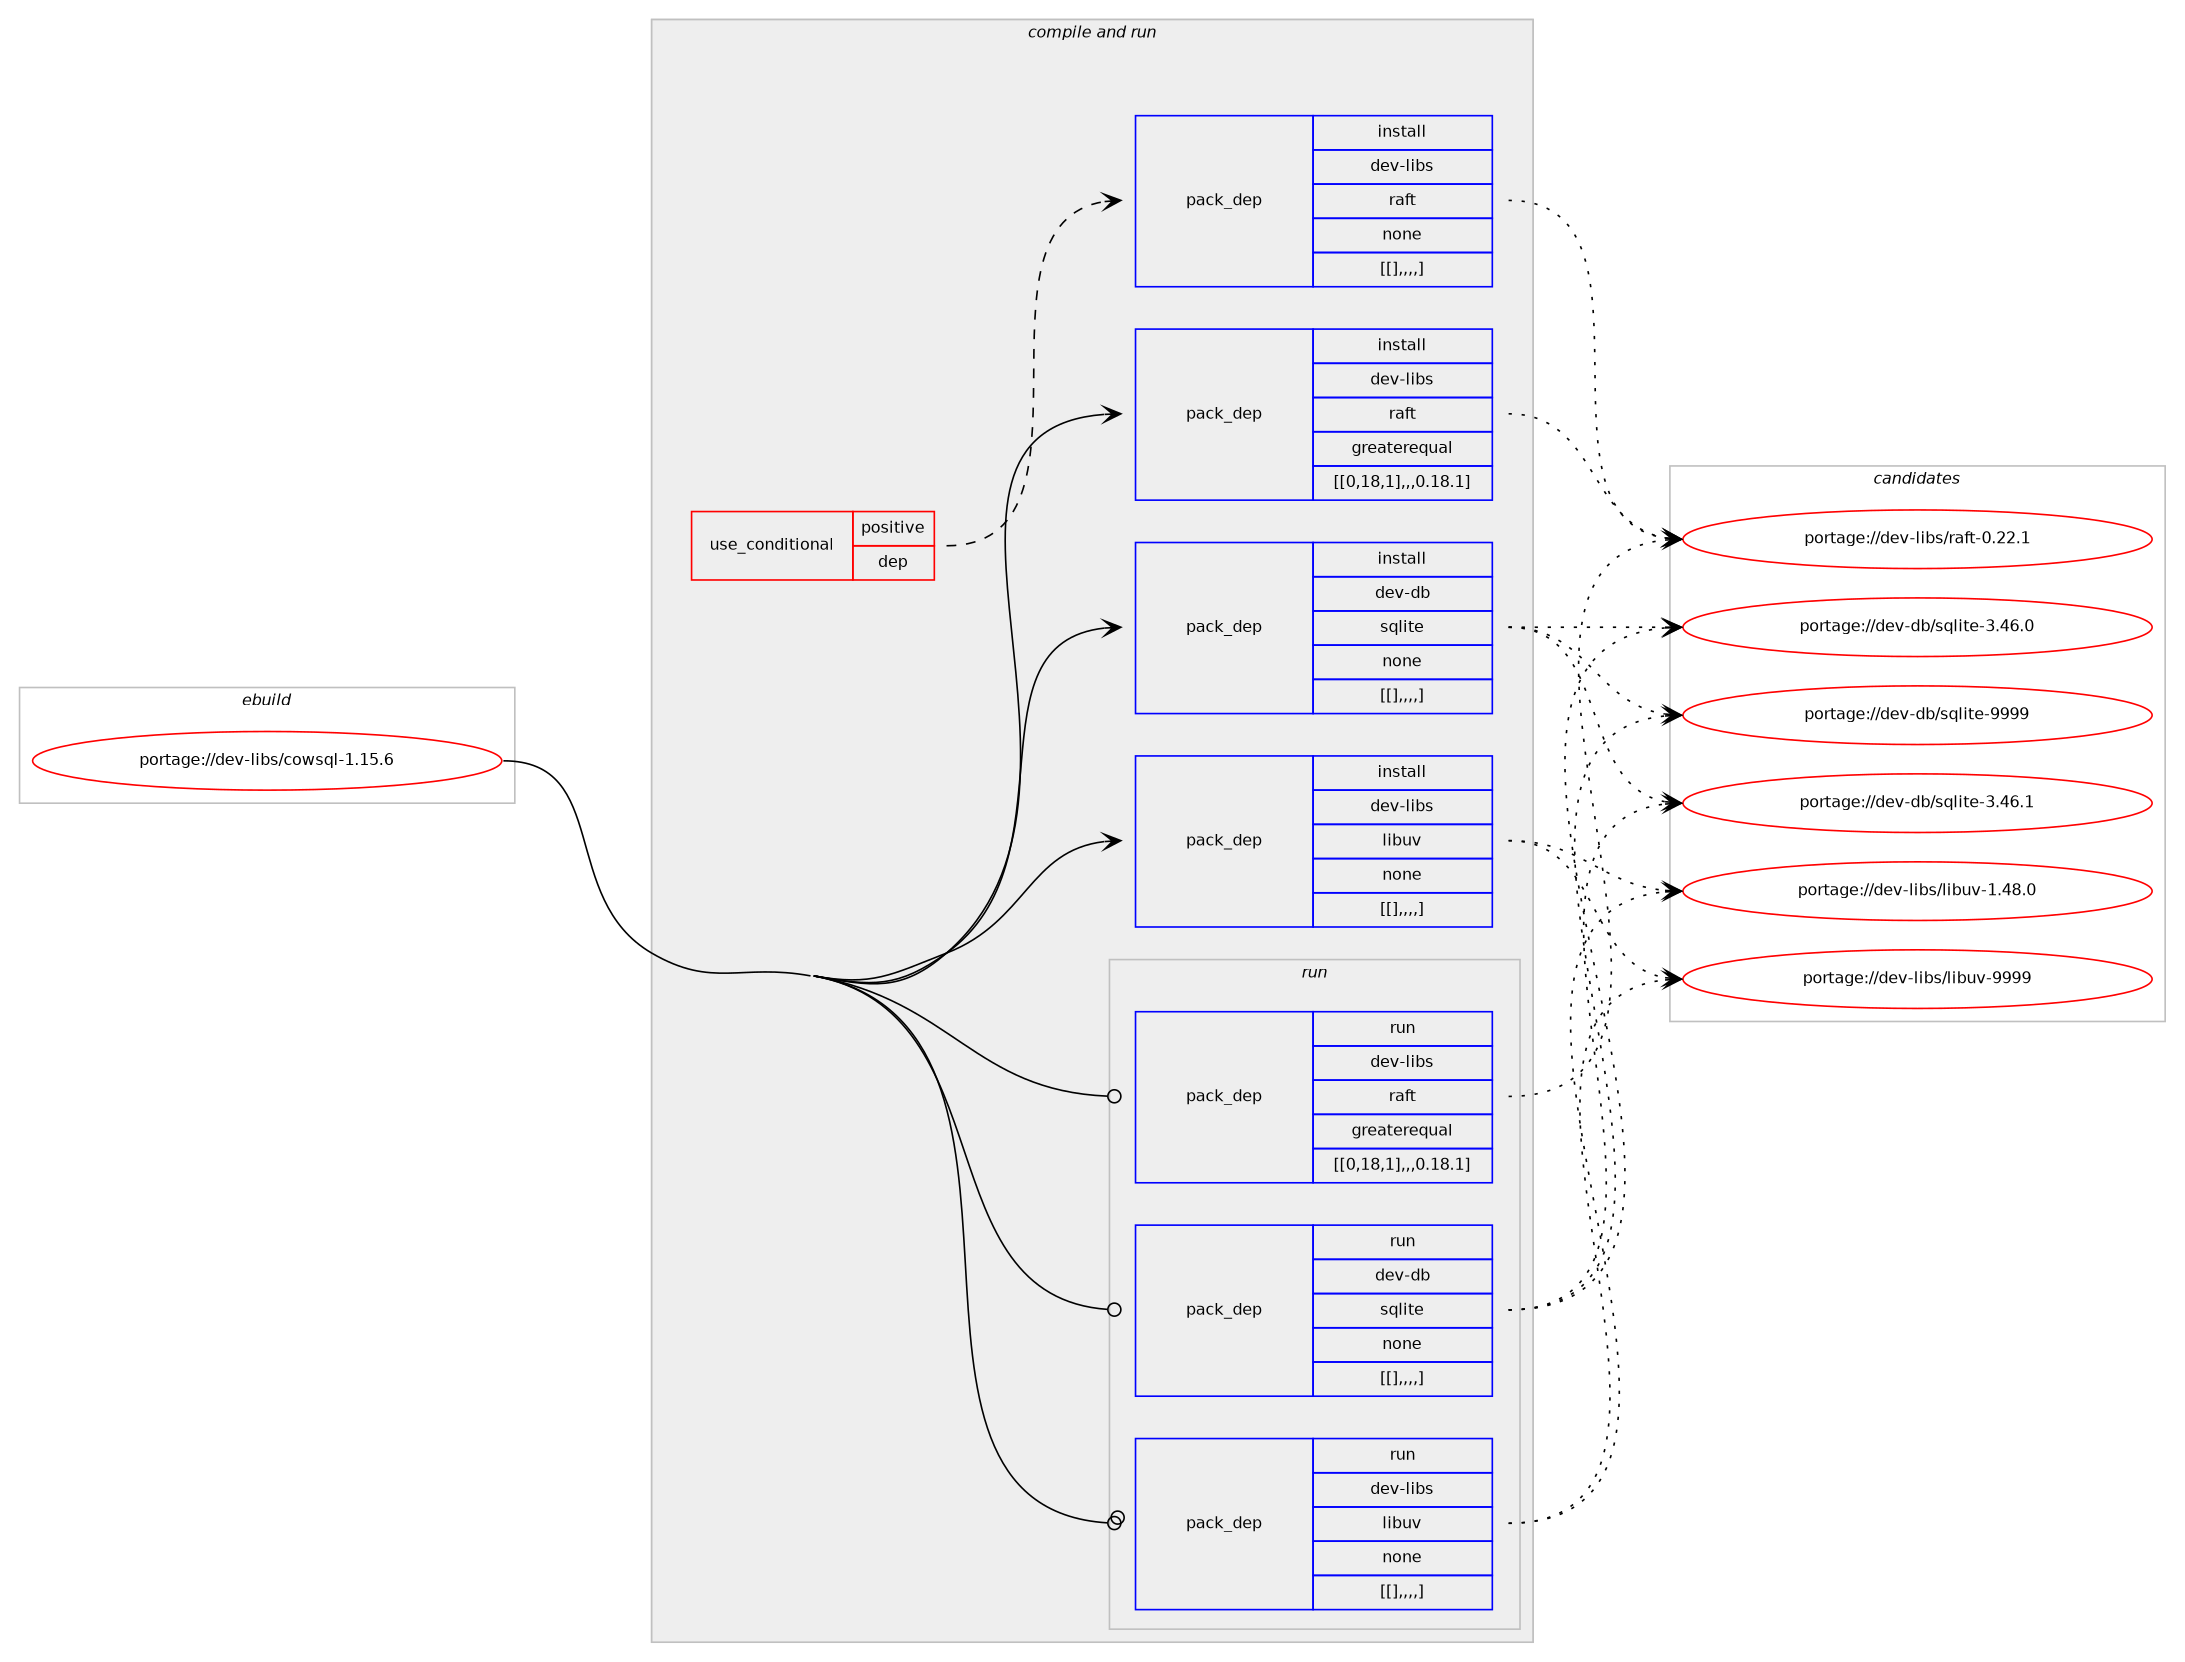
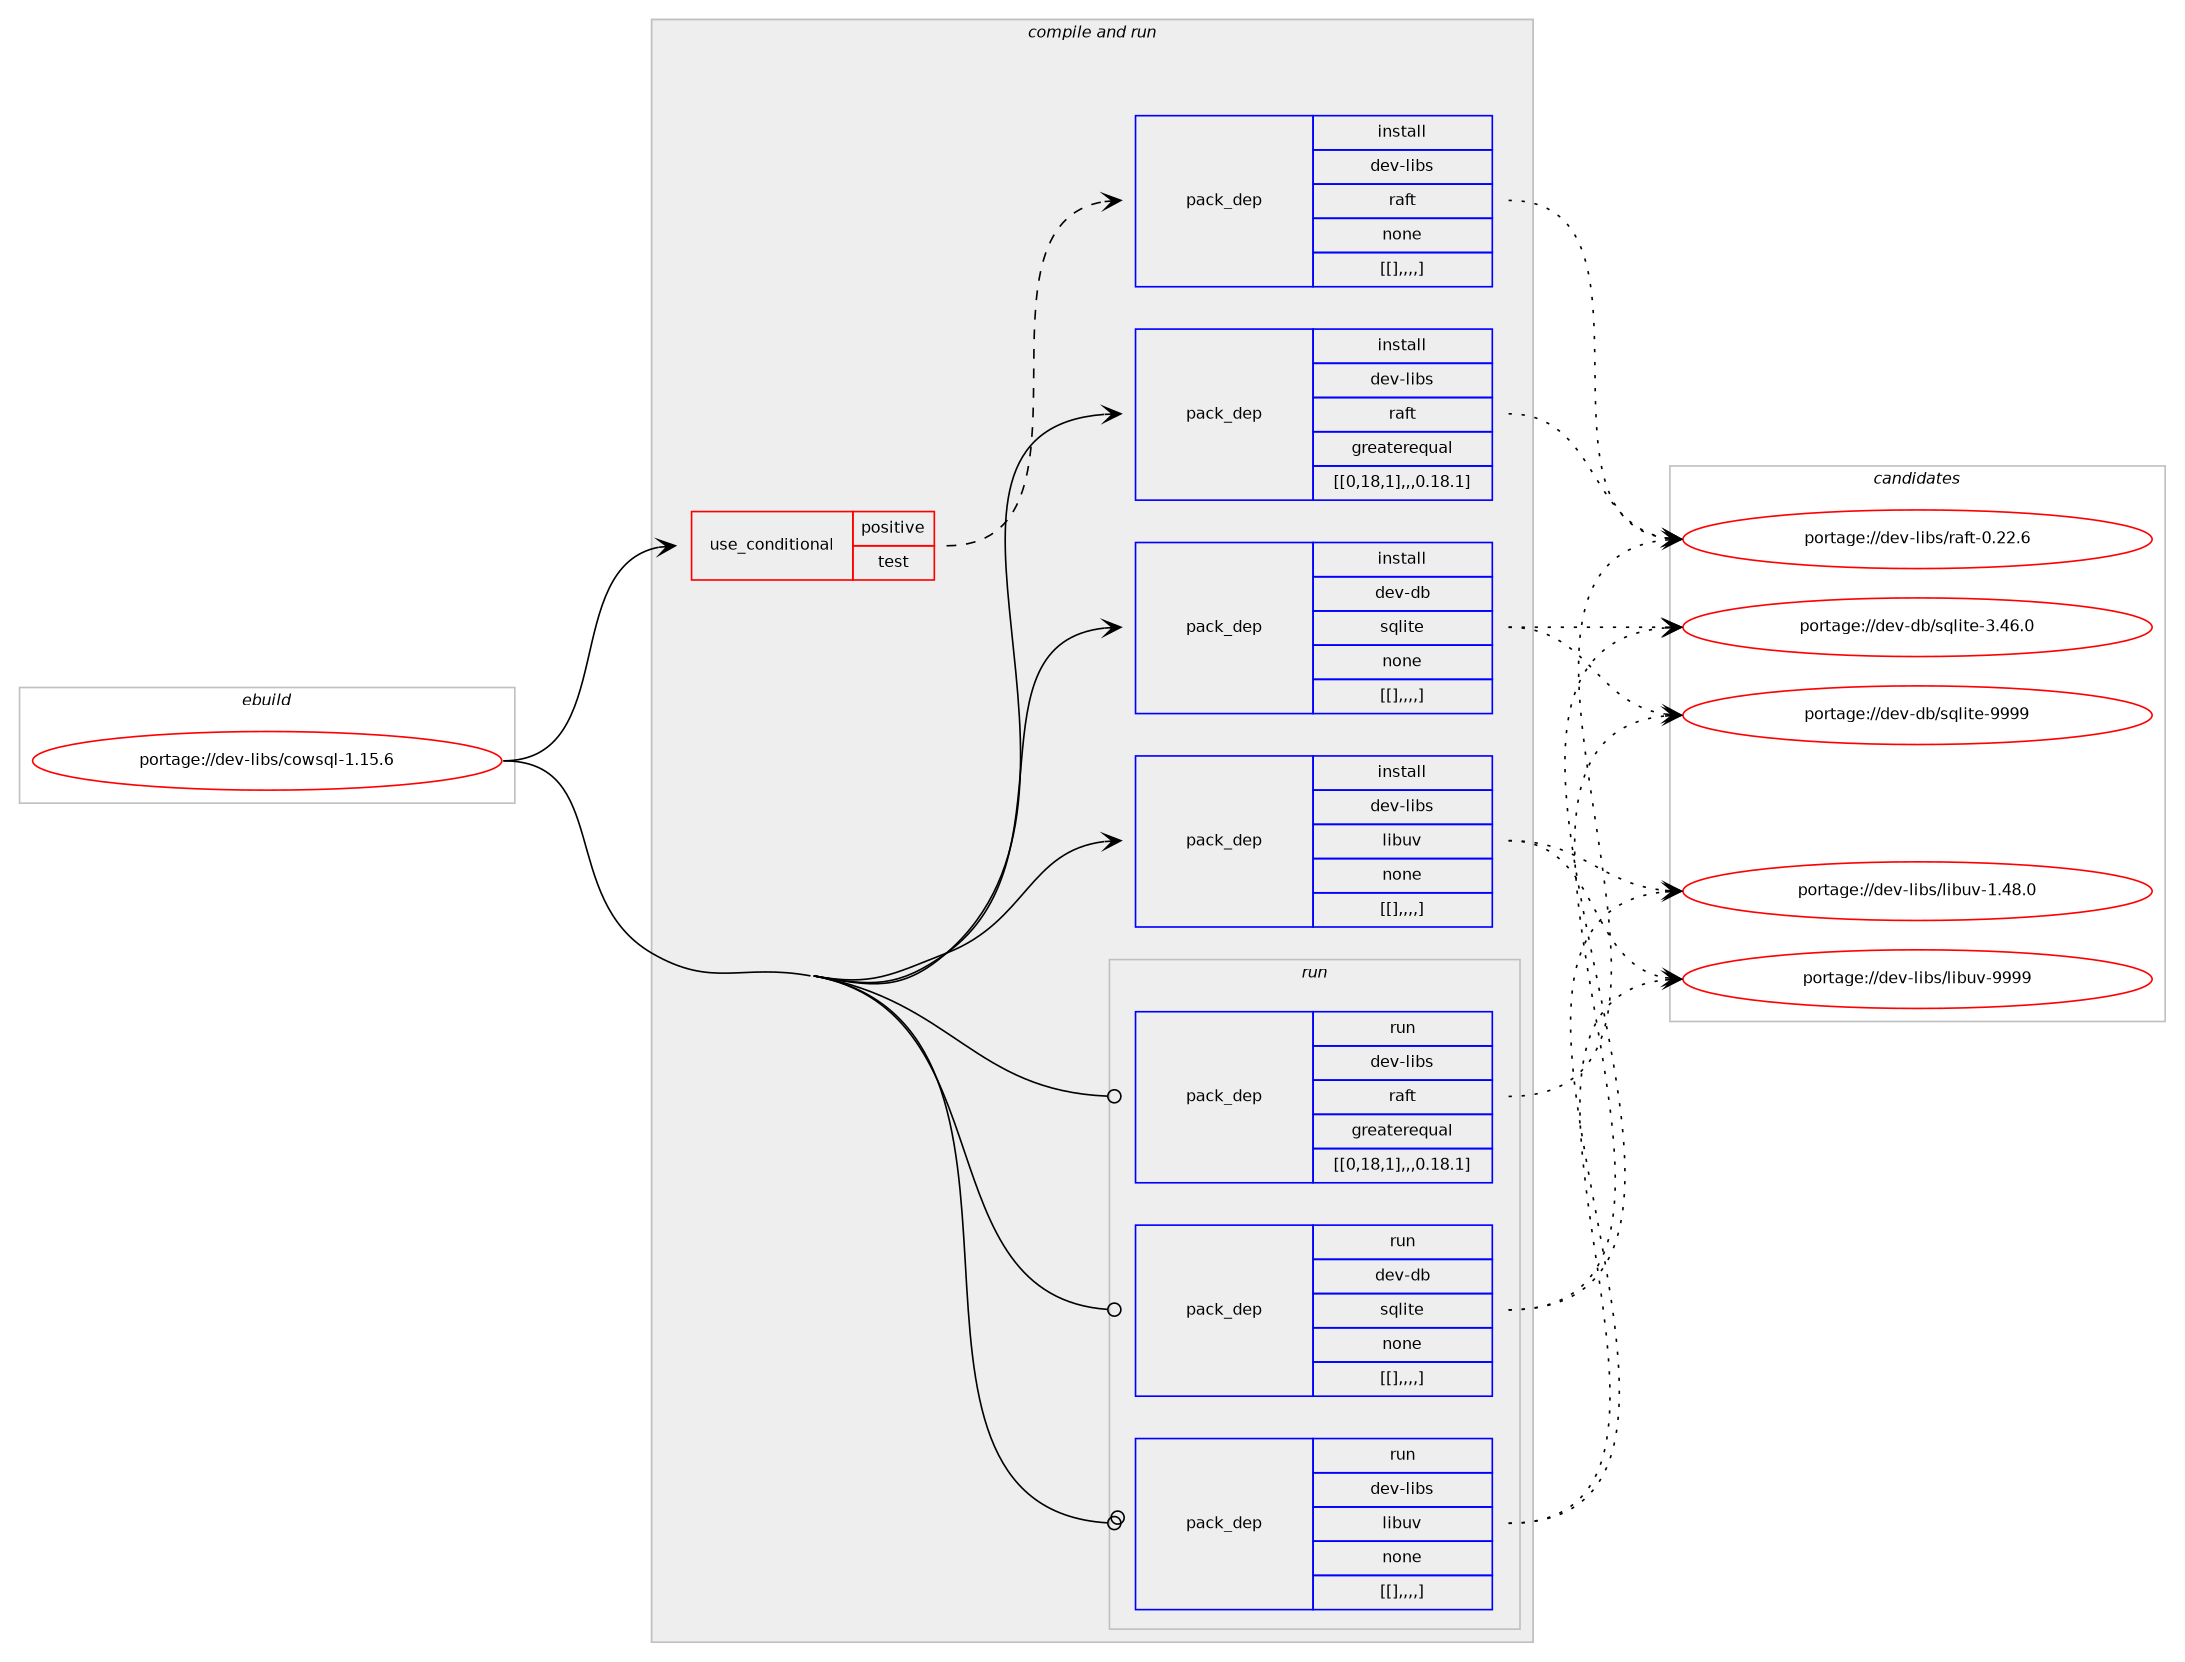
(1918, 539) -> (1918, 539)
(894, 562) -> (894, 562)
none -> (587, 661)
(1918, 803) -> none
